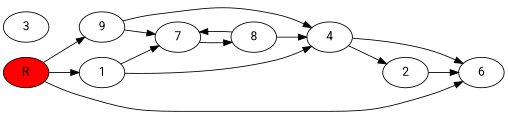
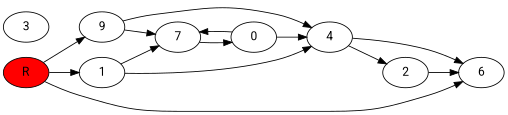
(254, 37) -> (254, 37)
